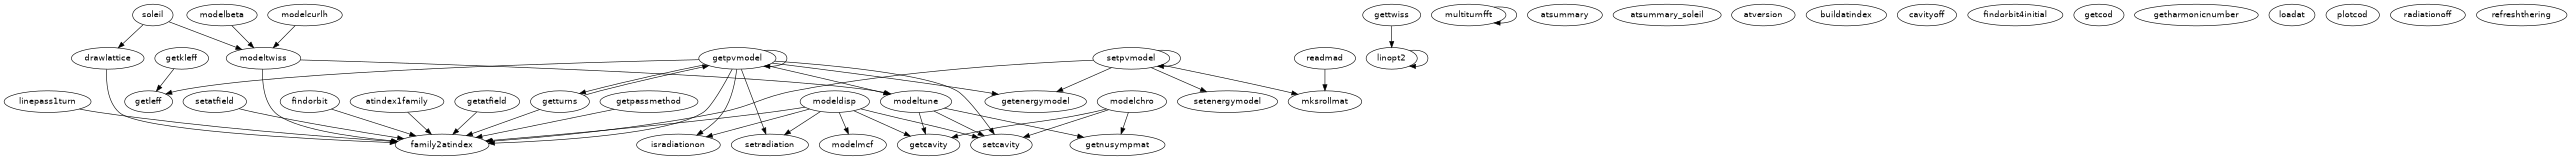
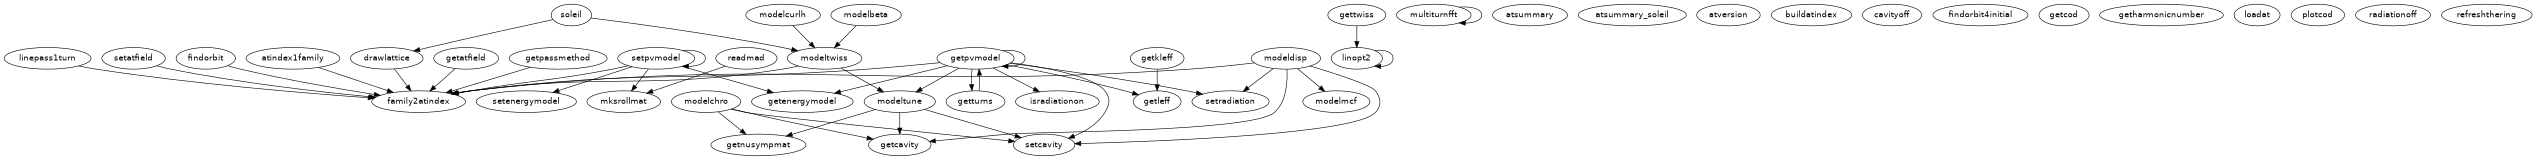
(766, 121) -> none
(506, 122) -> none
